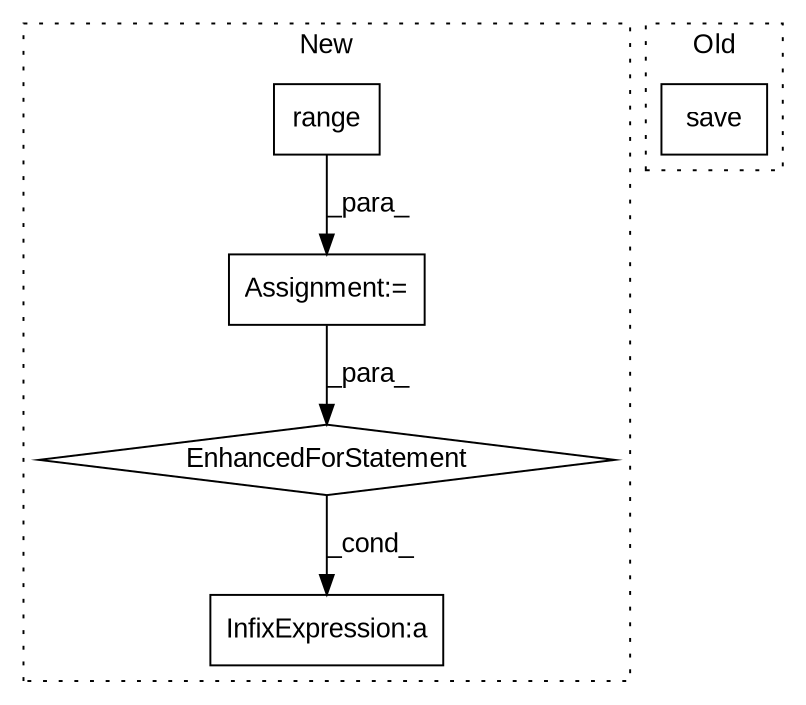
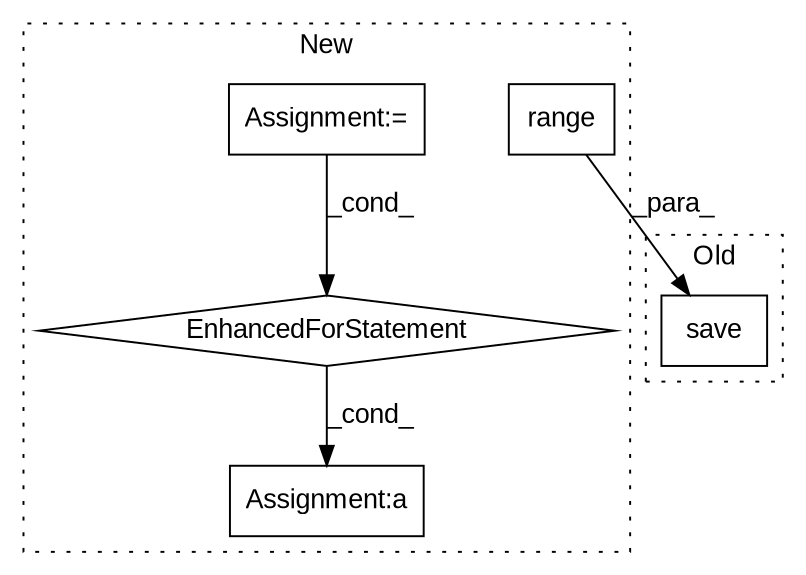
(327, 195) -> (618, 198)
(369, 375) -> (371, 205)
(327, 630) -> (327, 501)
